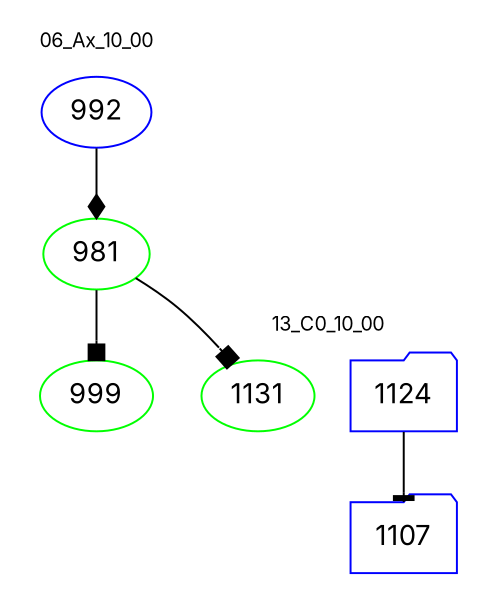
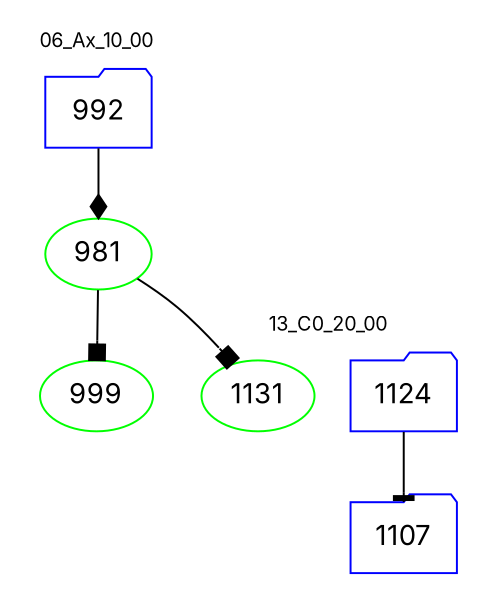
(97, 112) -> (98, 112)
(329, 326) -> (329, 326)
